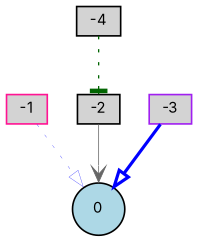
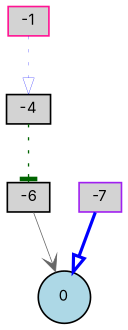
(99, 109) -> (29, 197)
(170, 109) -> (100, 197)
(55, 149) -> (29, 57)
